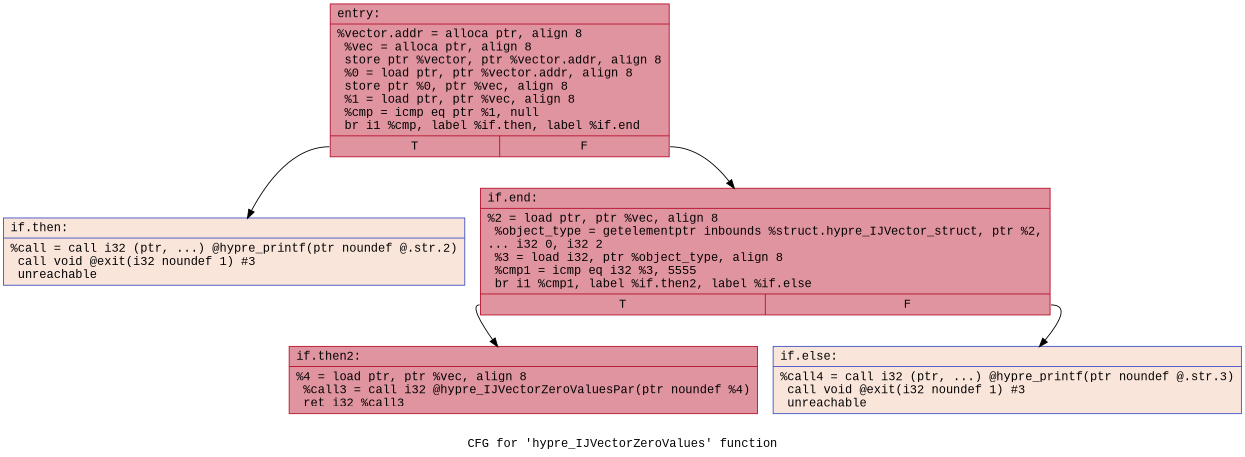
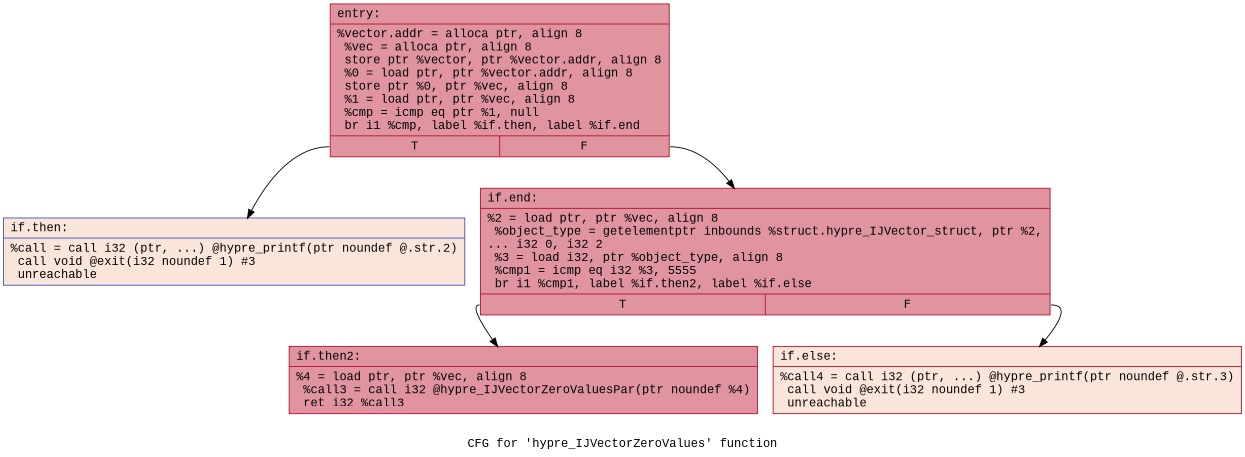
(1007, 380) -> (1007, 380)
